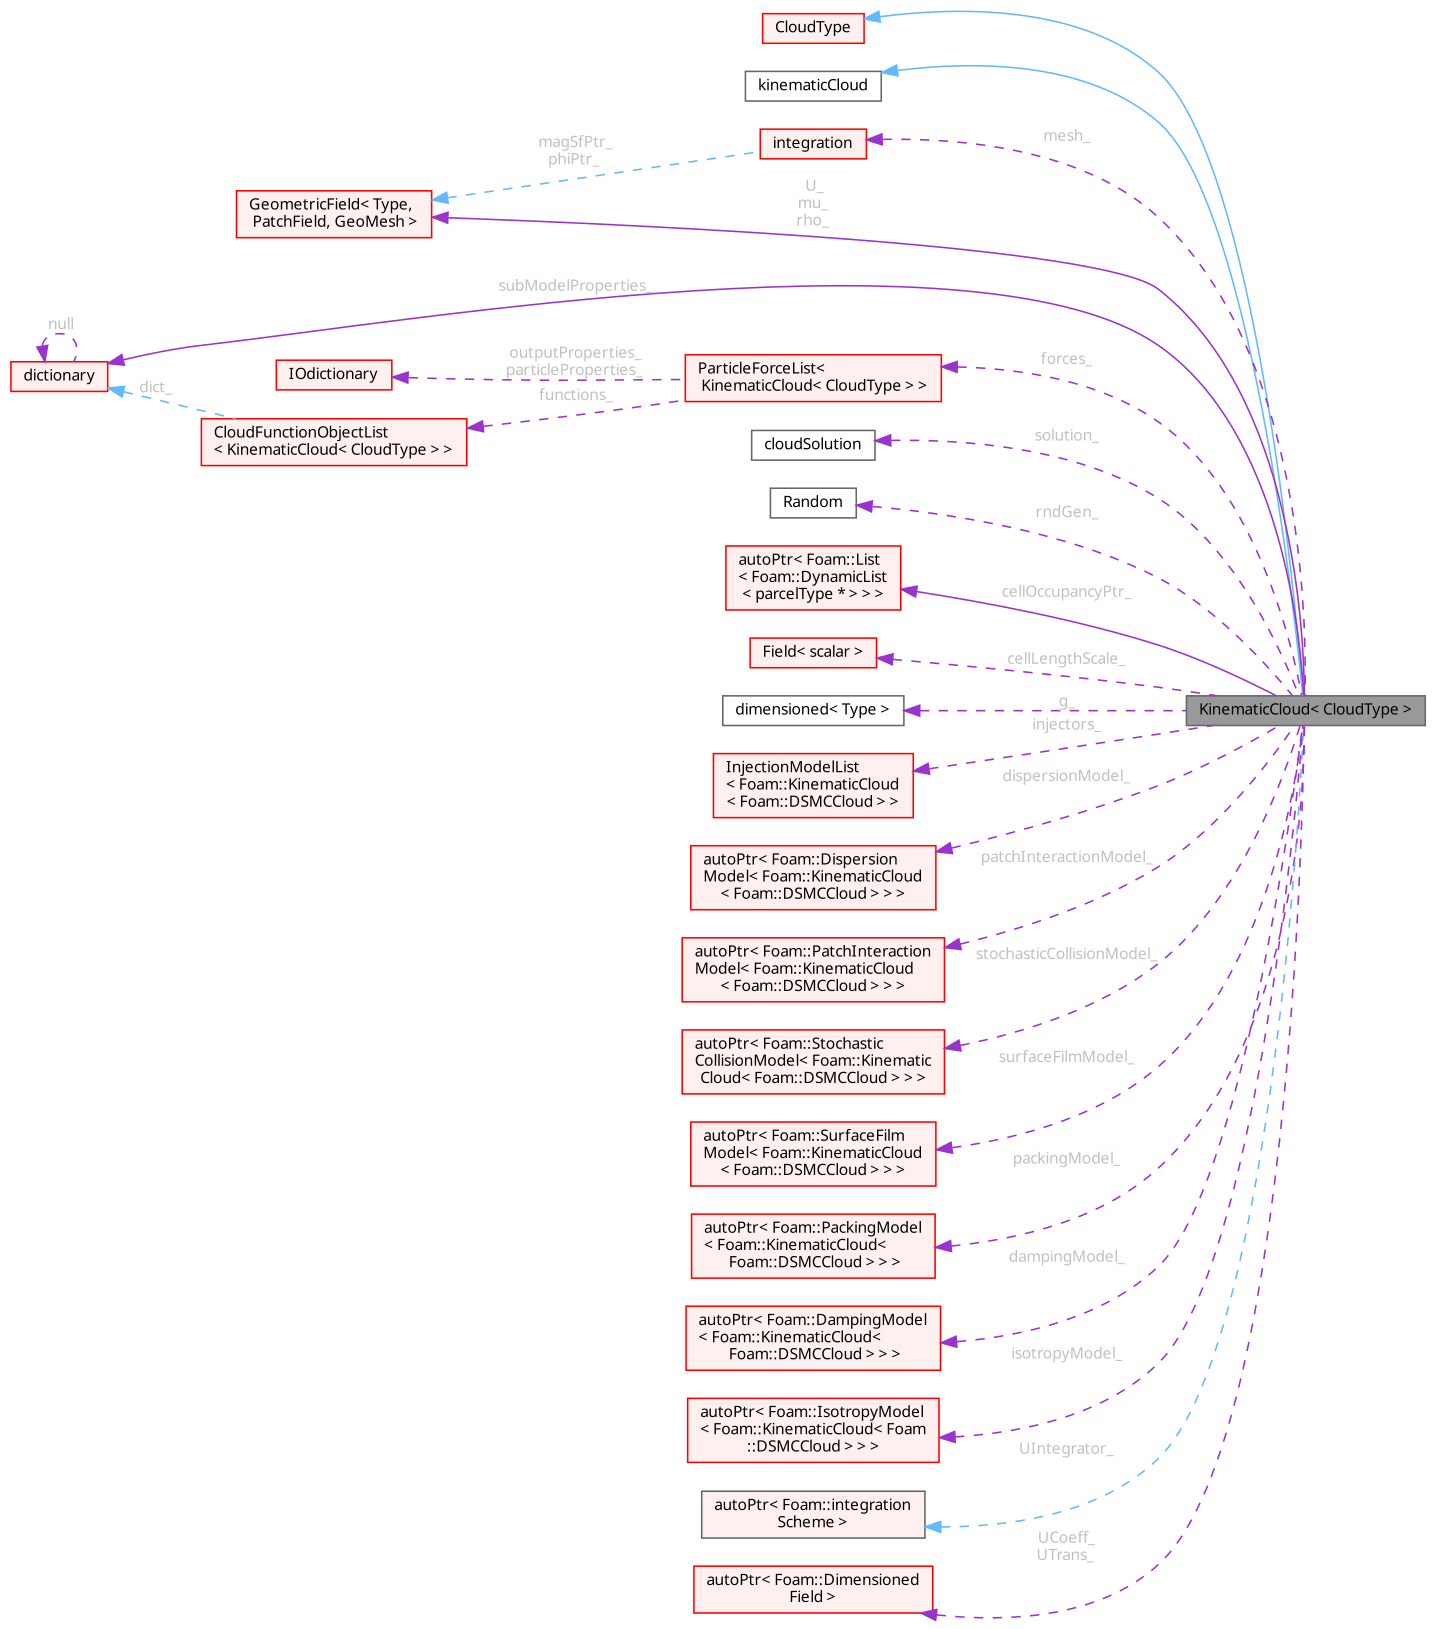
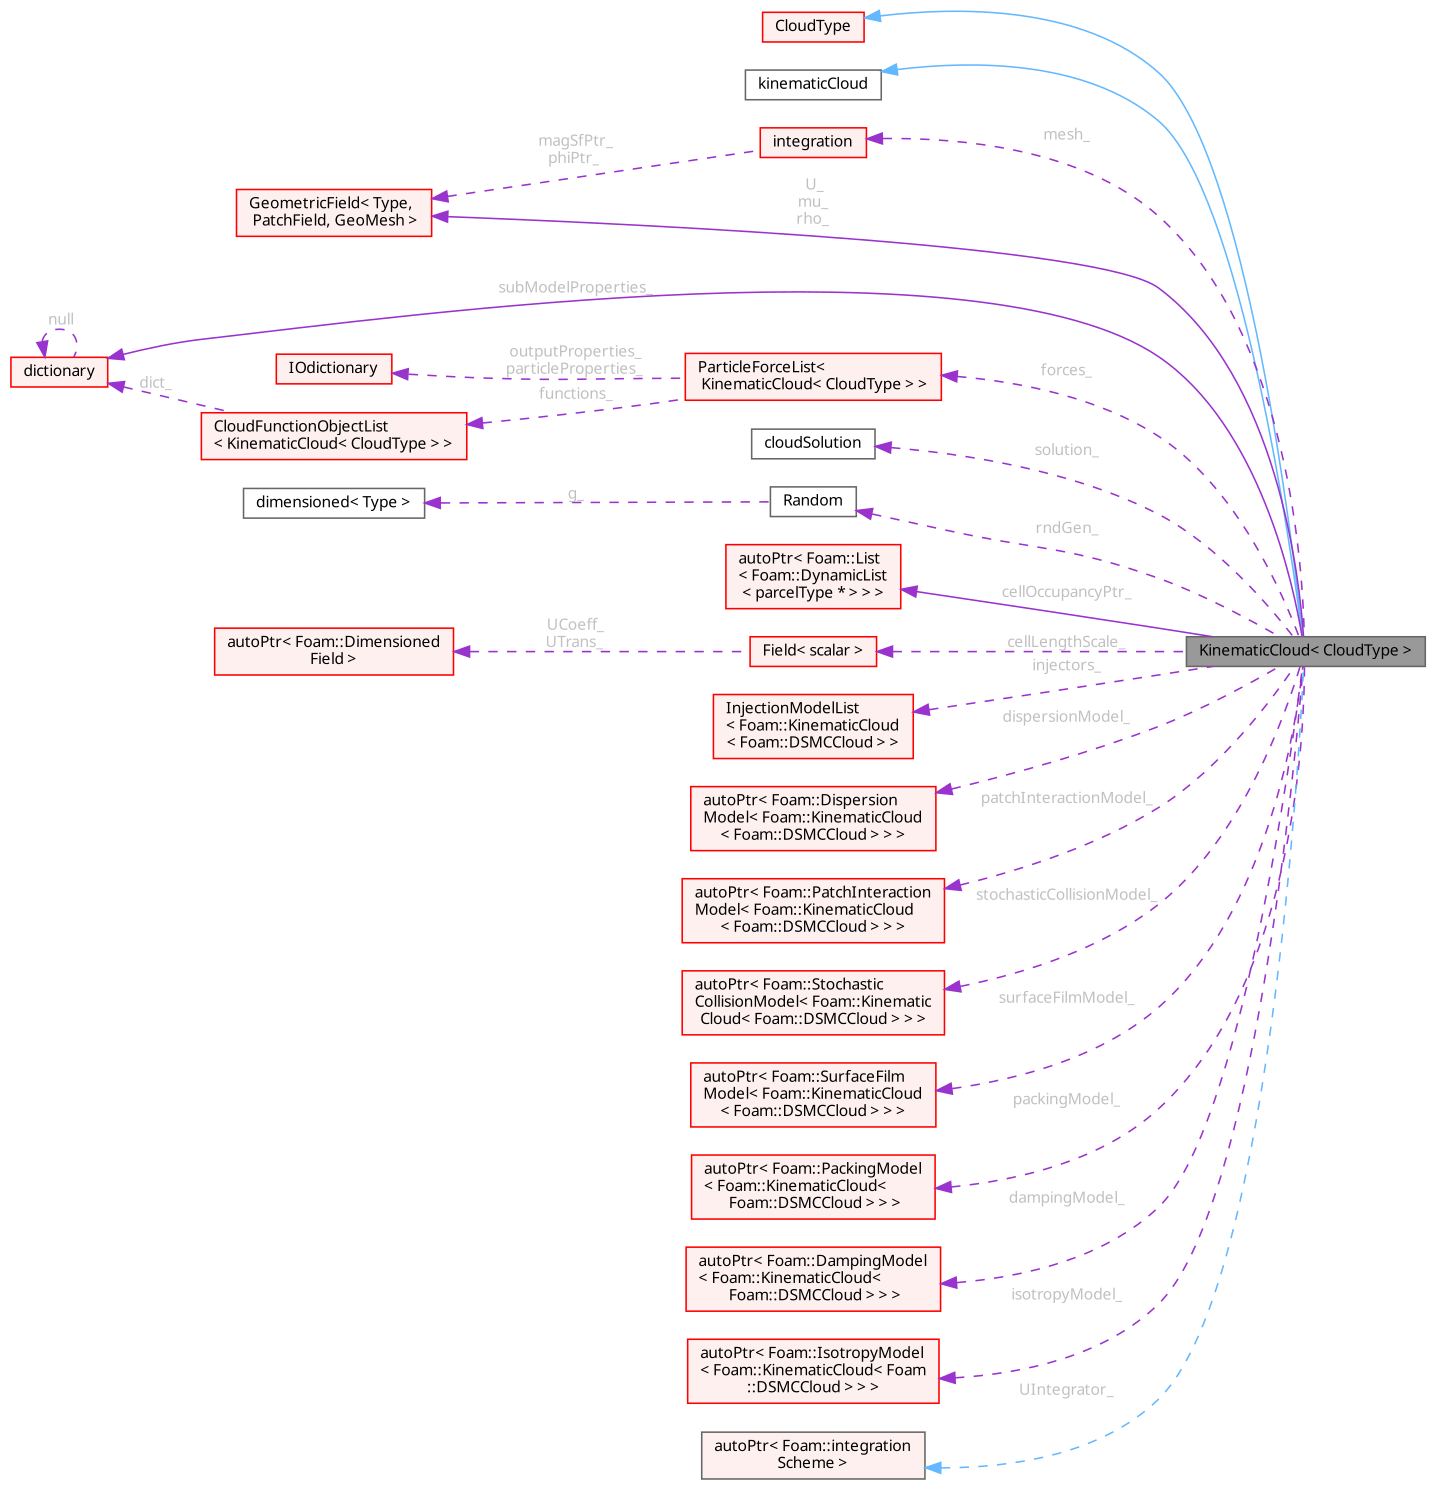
(604, 175) -> (604, 173)
(179, 405) -> (178, 400)
(1053, 711) -> (605, 502)
(1262, 1272) -> (610, 652)
